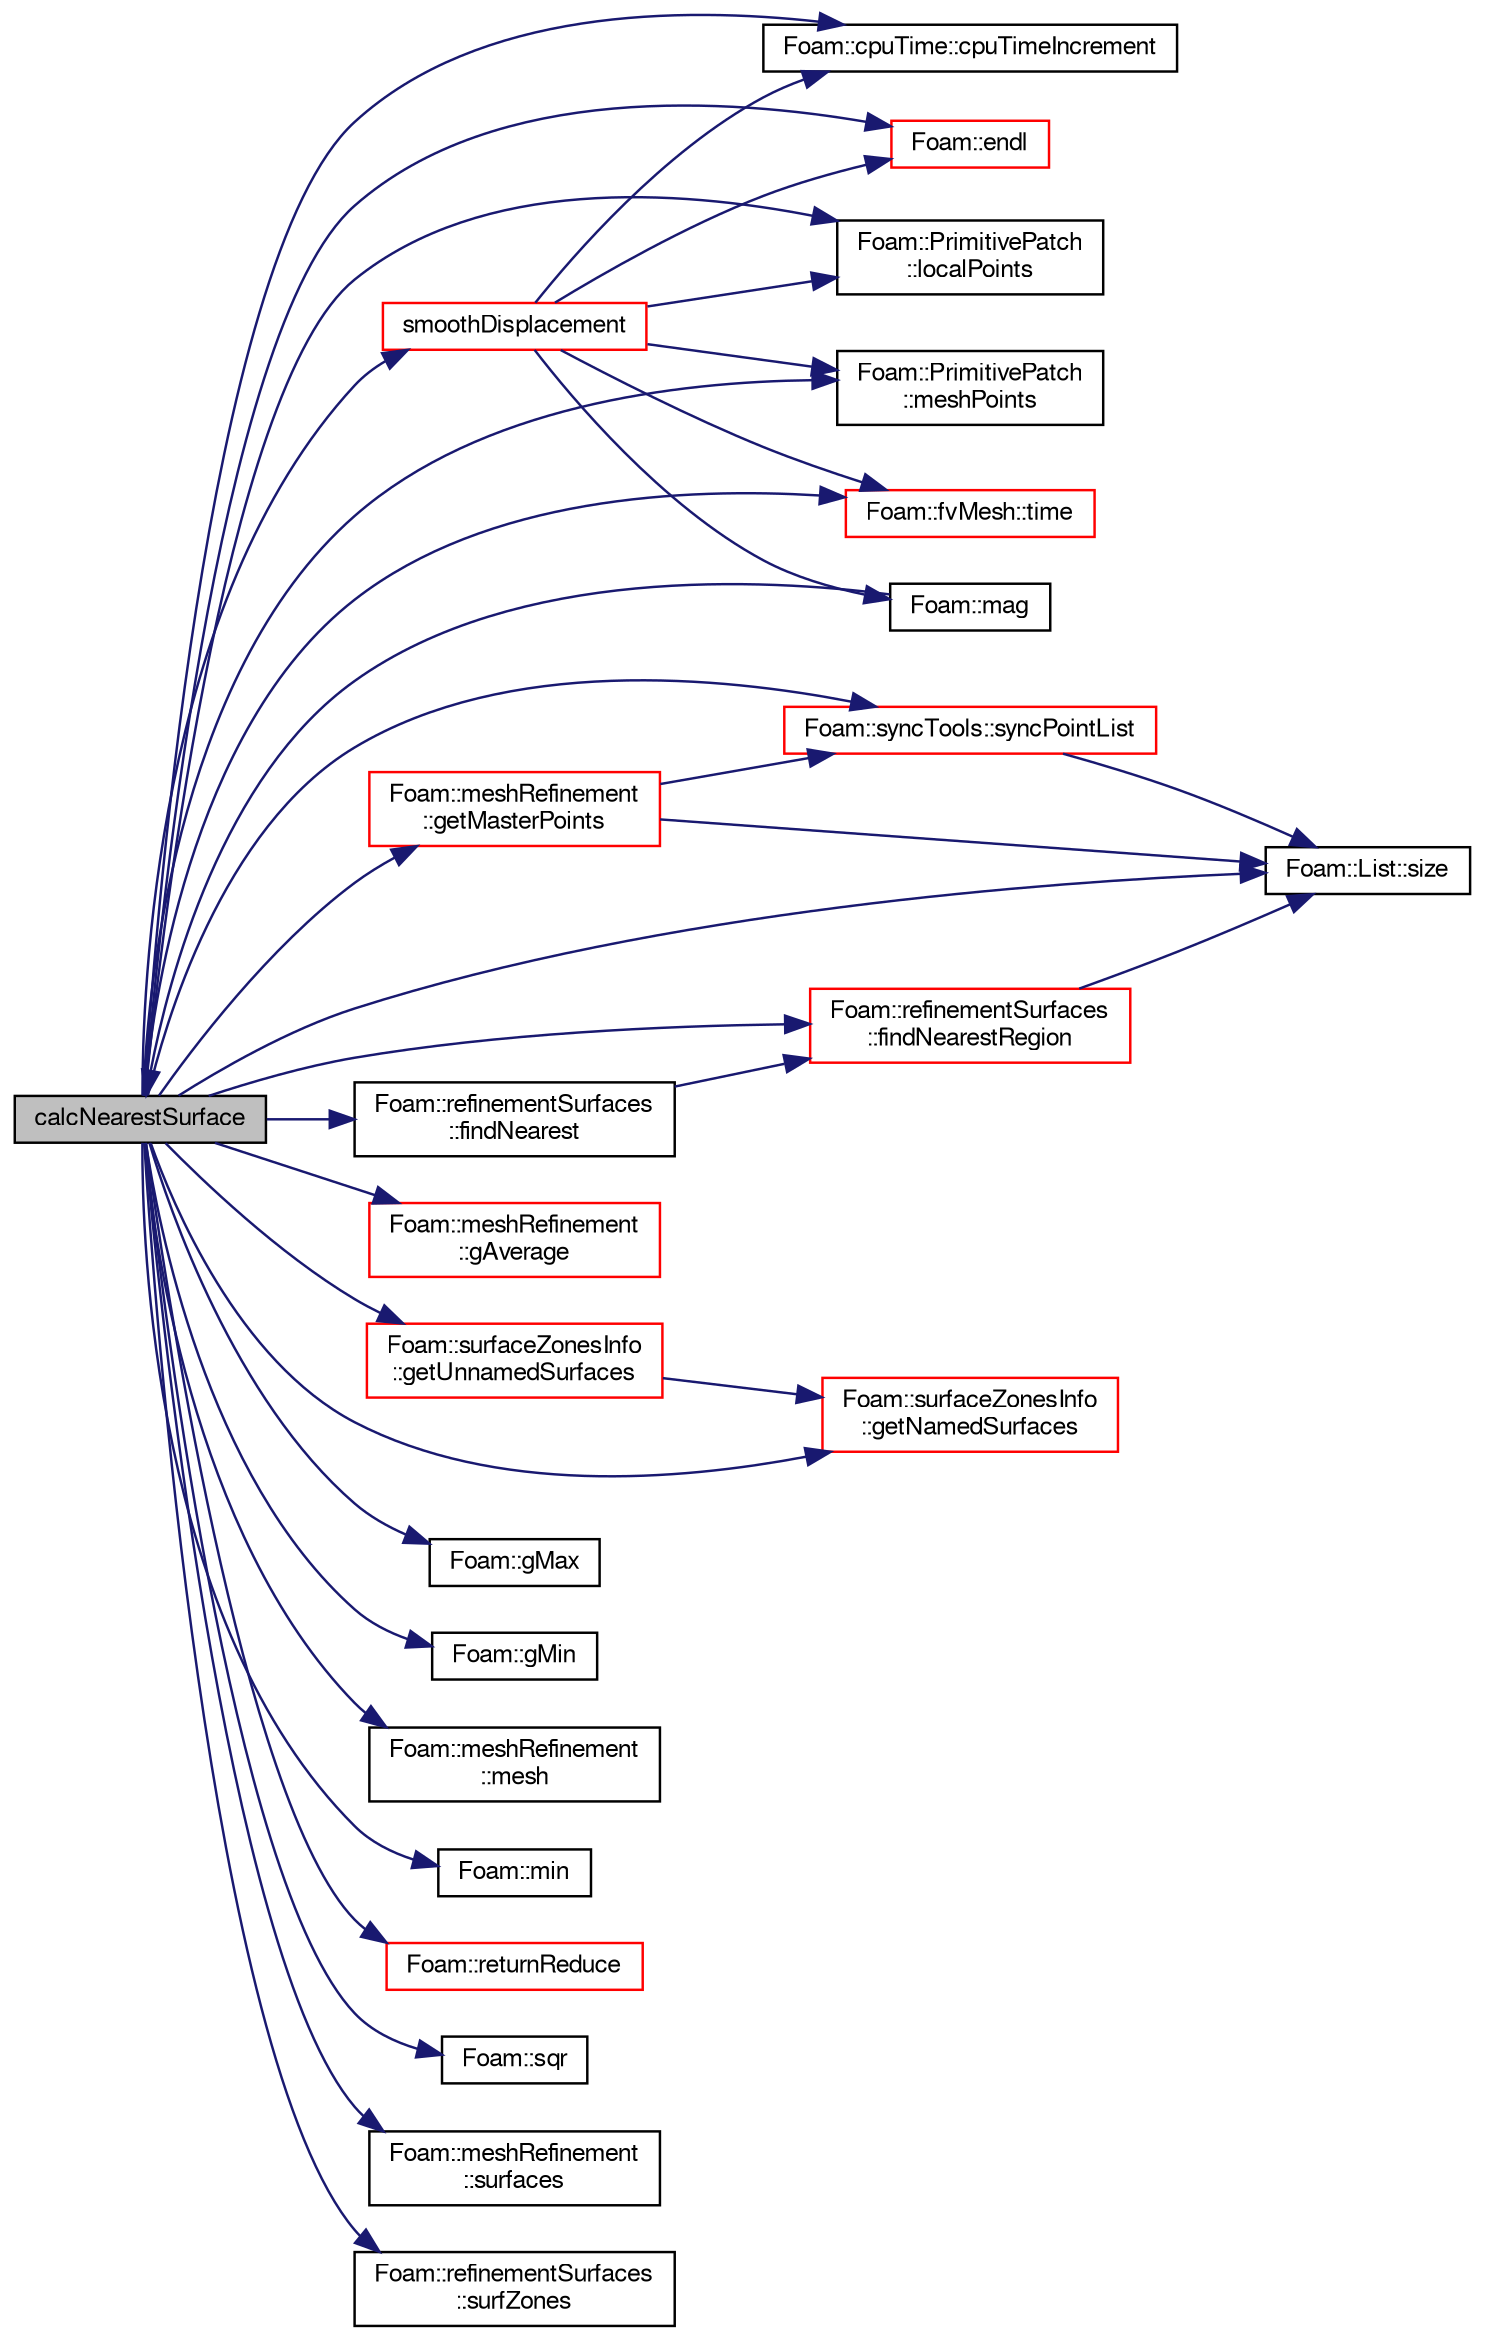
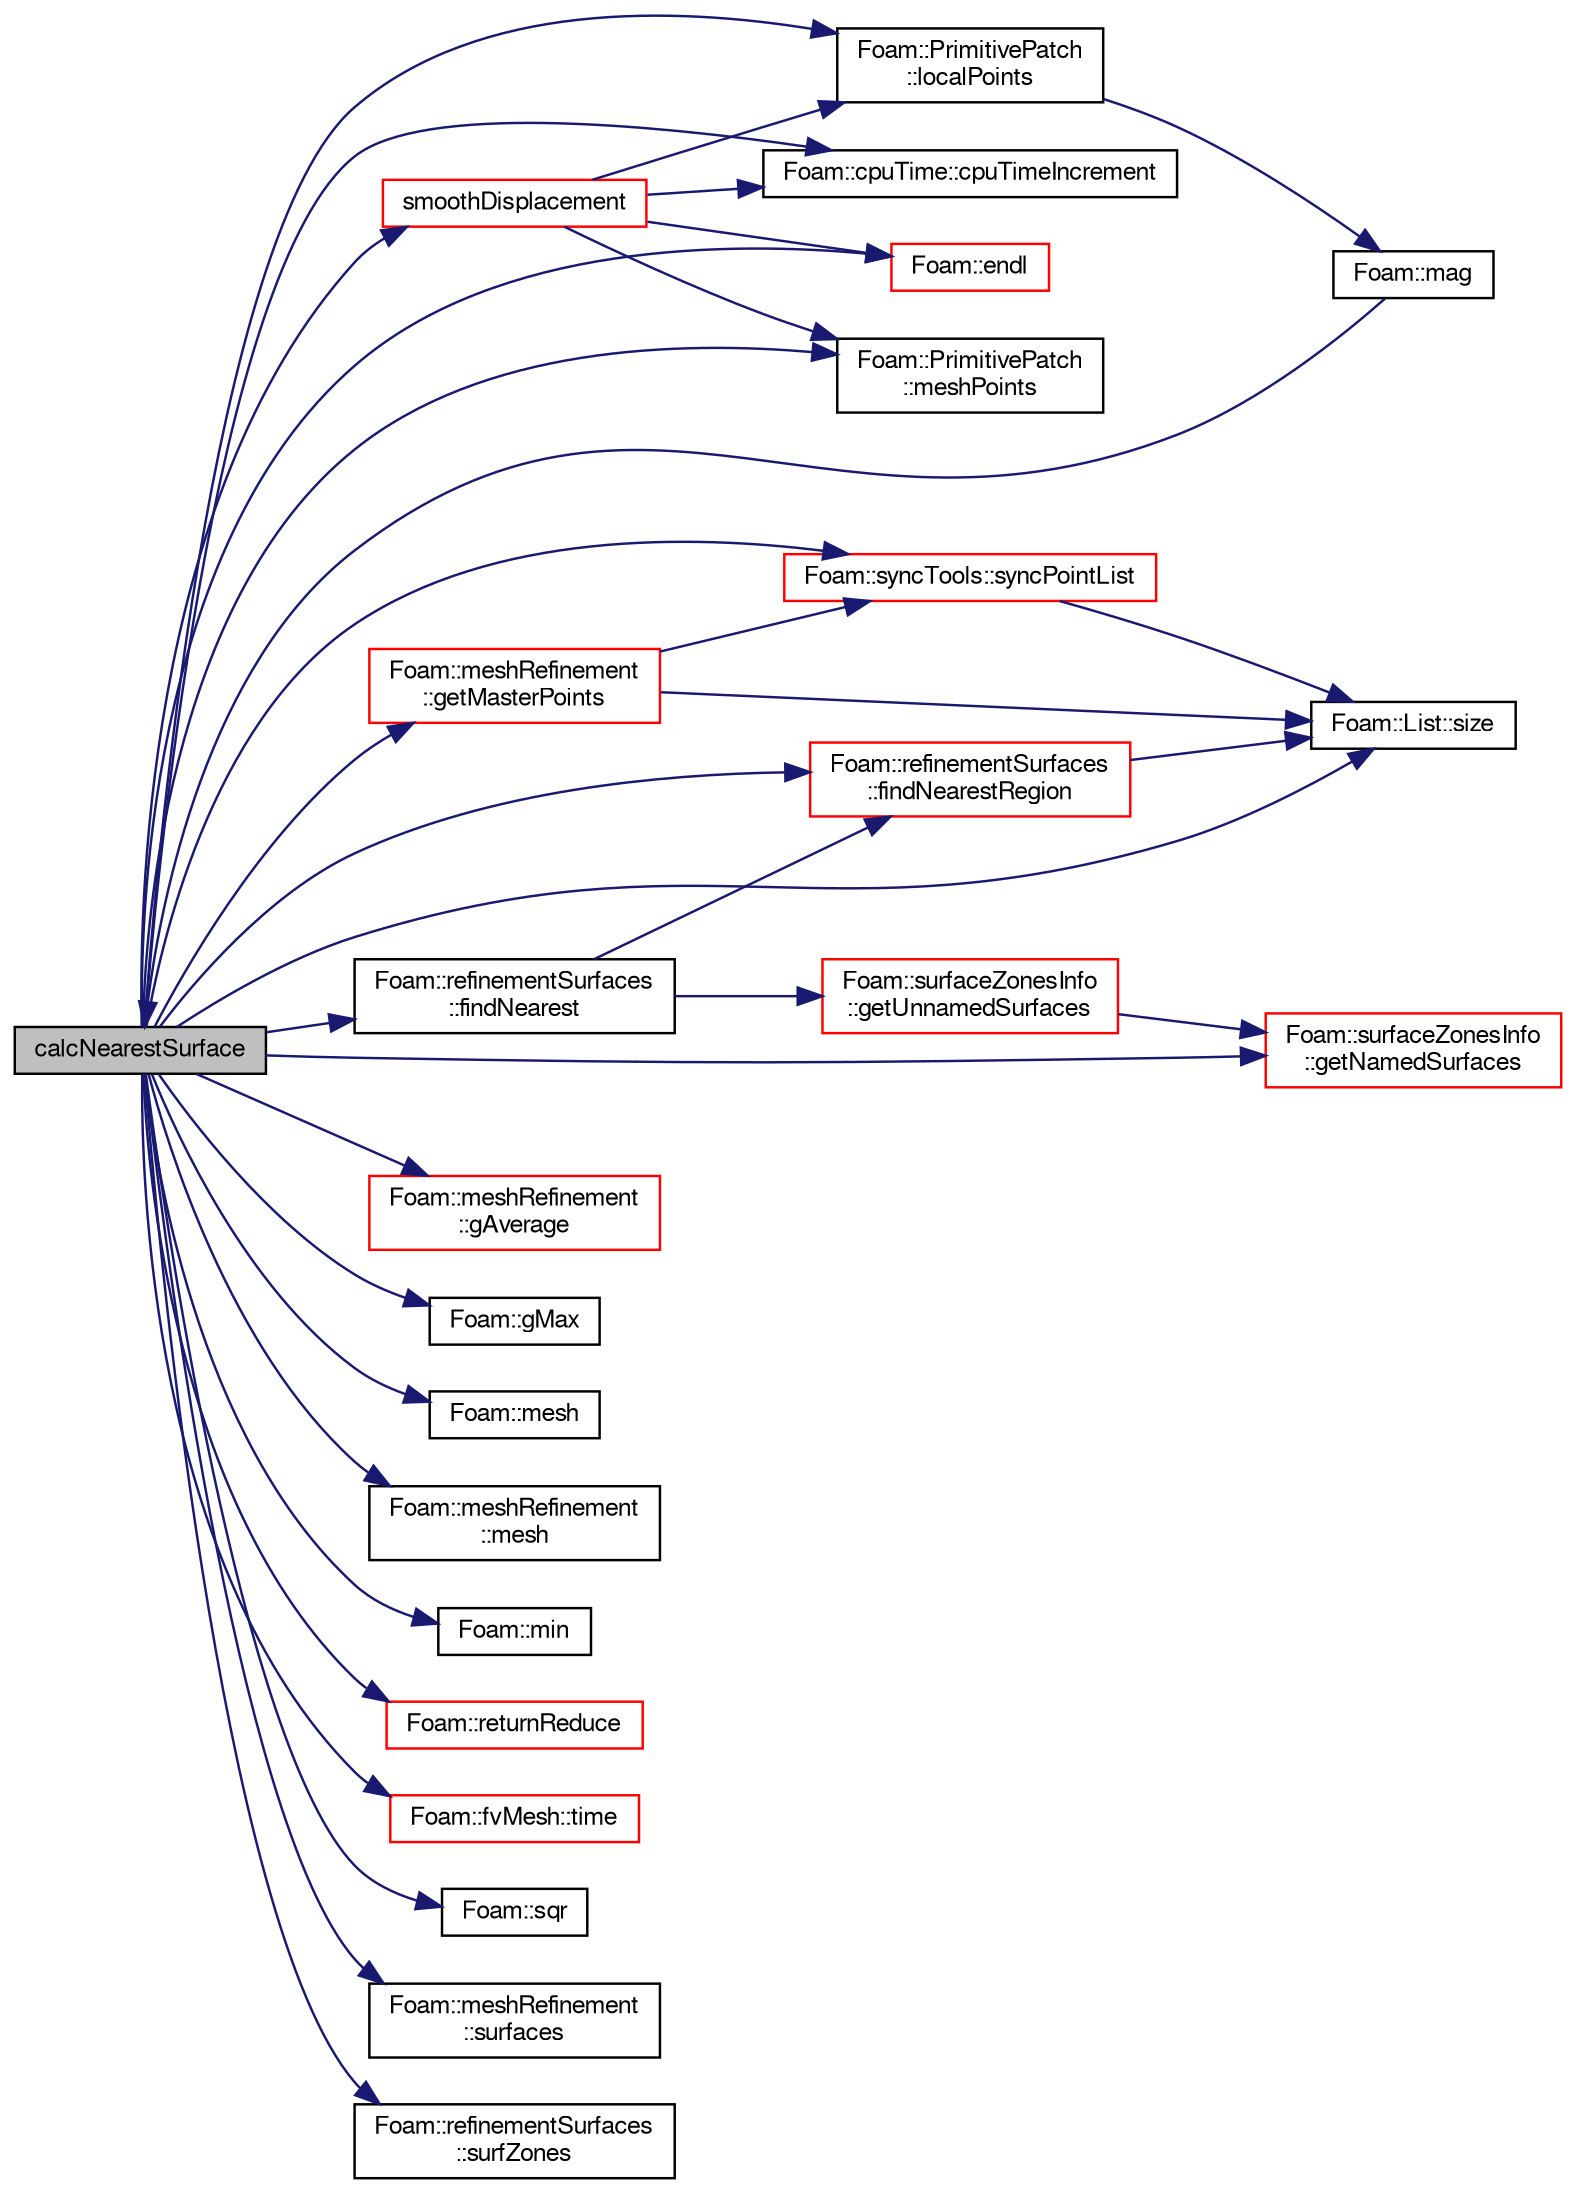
(708, 423) -> none
(695, 515) -> (1237, 158)
(267, 1236) -> (736, 996)
(515, 1656) -> (515, 1415)
